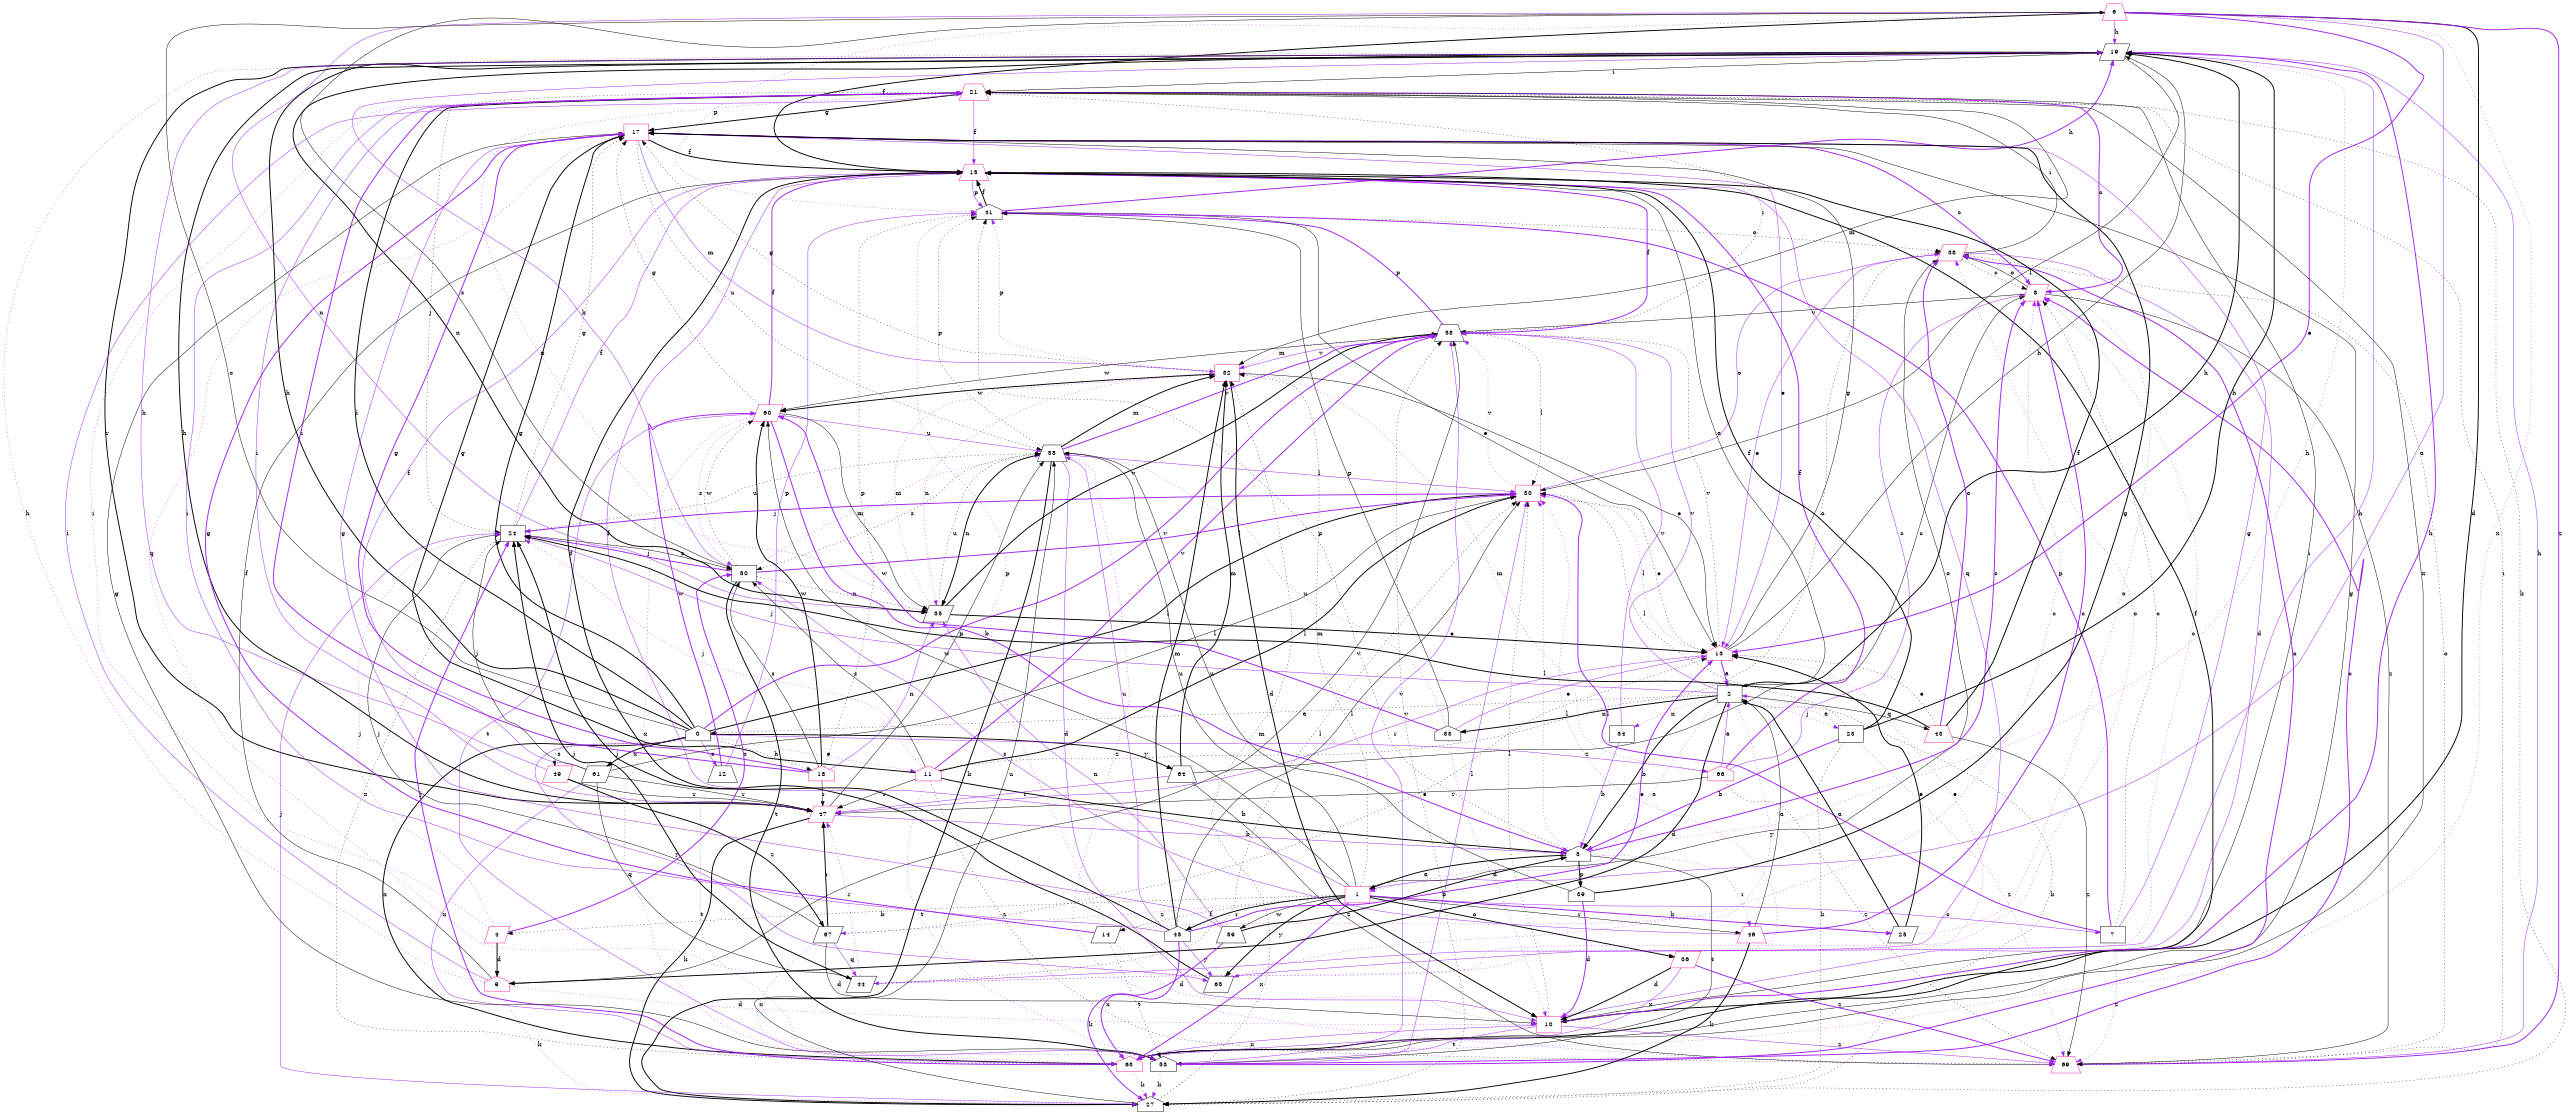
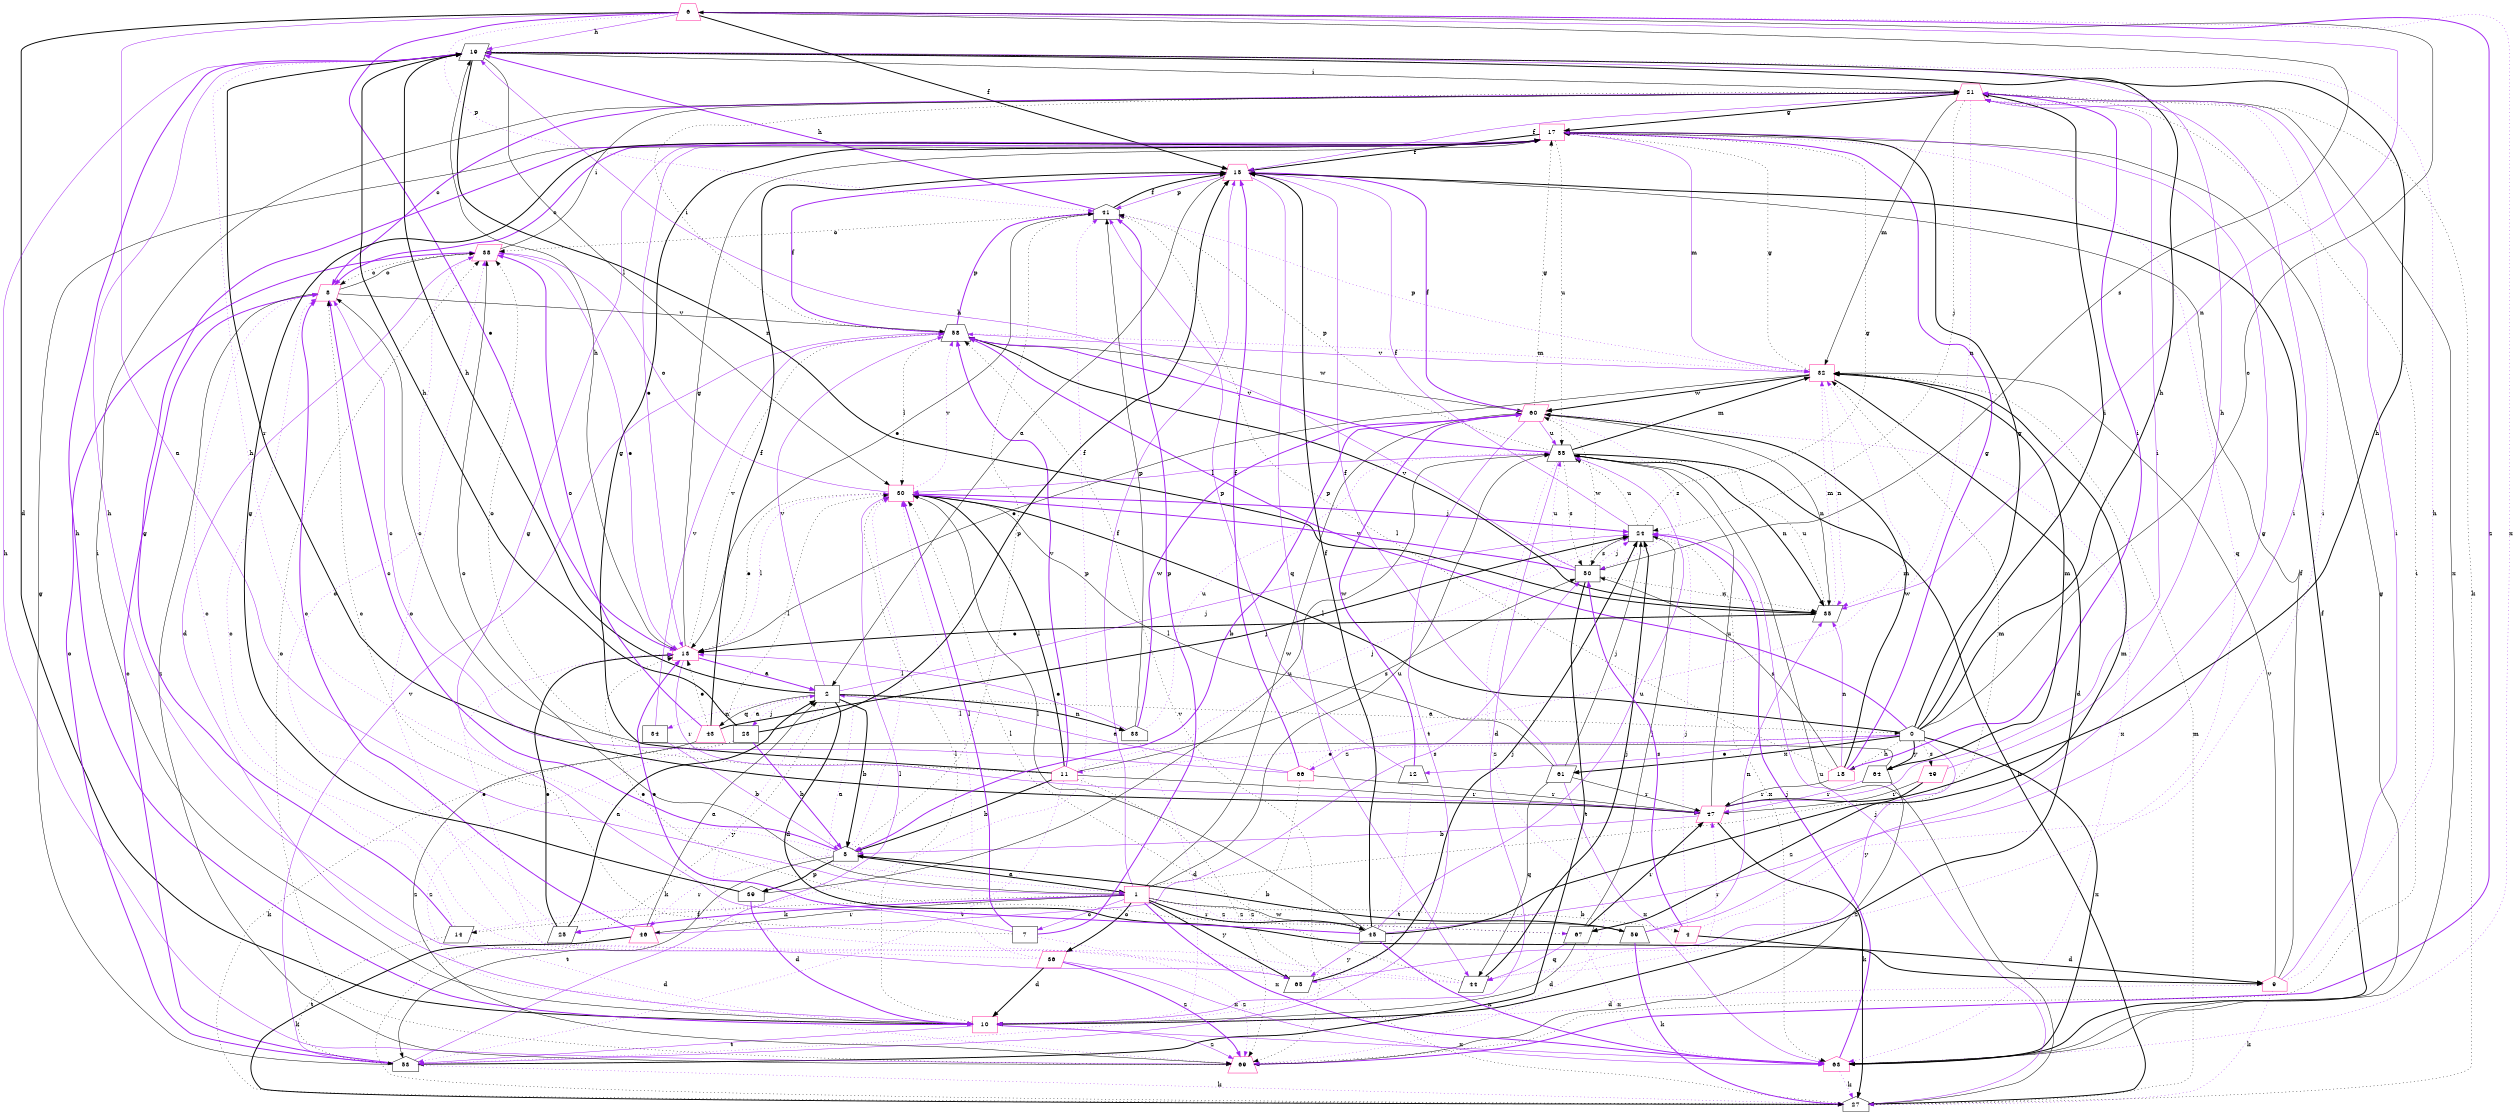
(661, 559) -> (1610, 554)
(1077, 820) -> (2214, 546)
